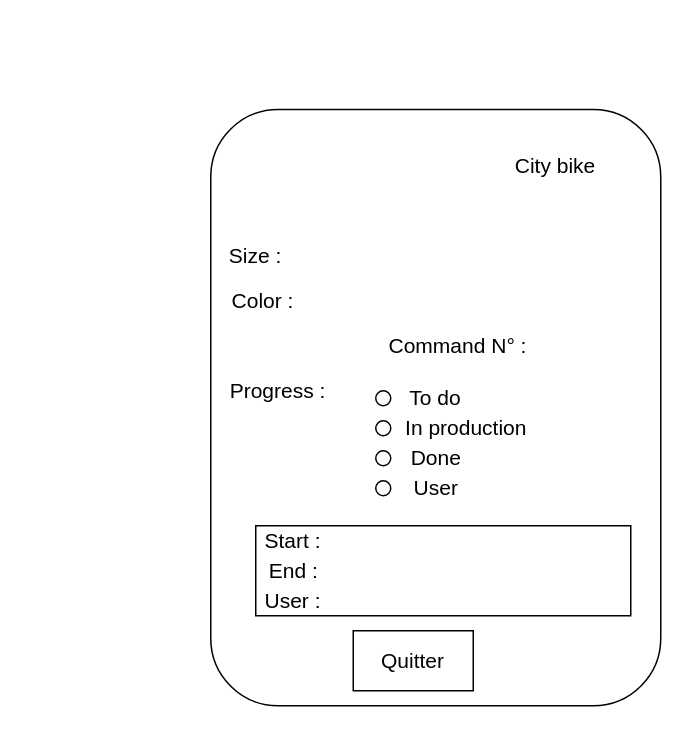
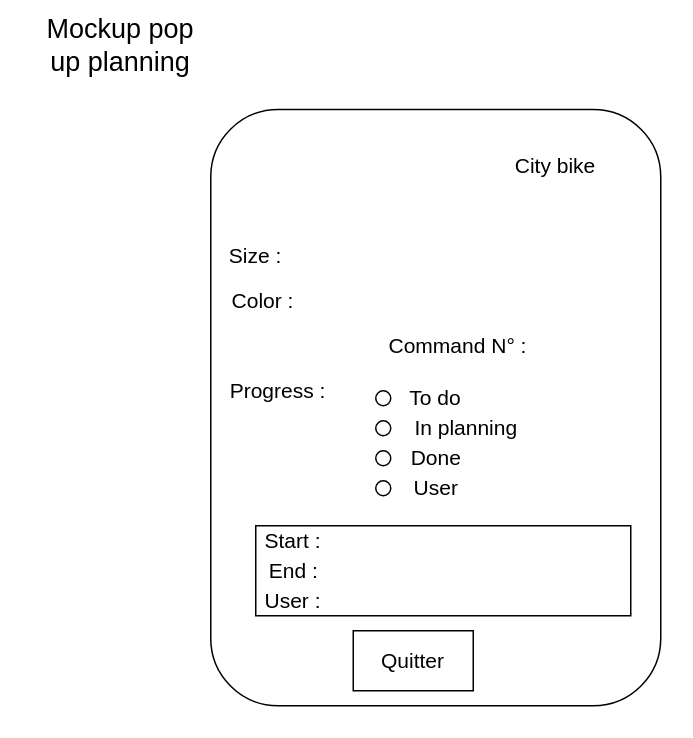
none -> (121, 46)
(467, 428) -> (467, 428)
